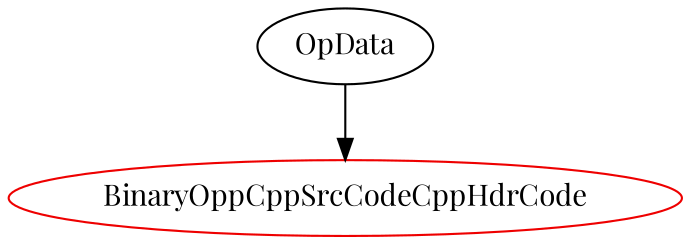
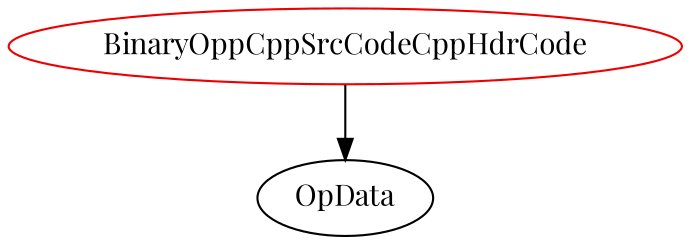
(345, 112) -> (345, 112)
